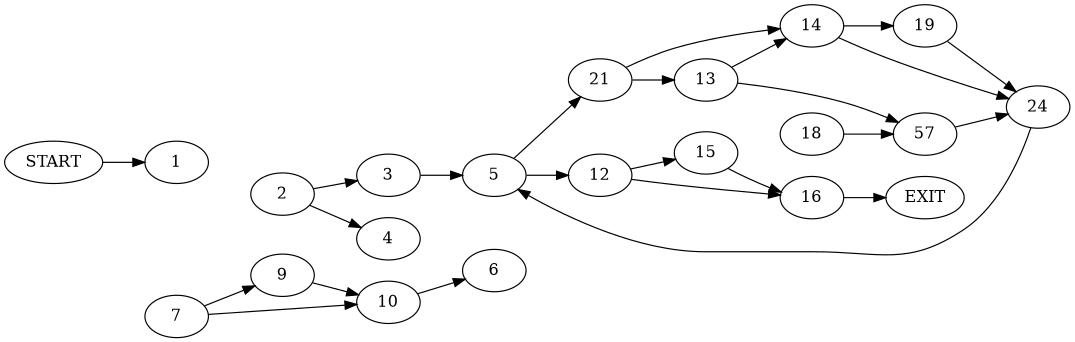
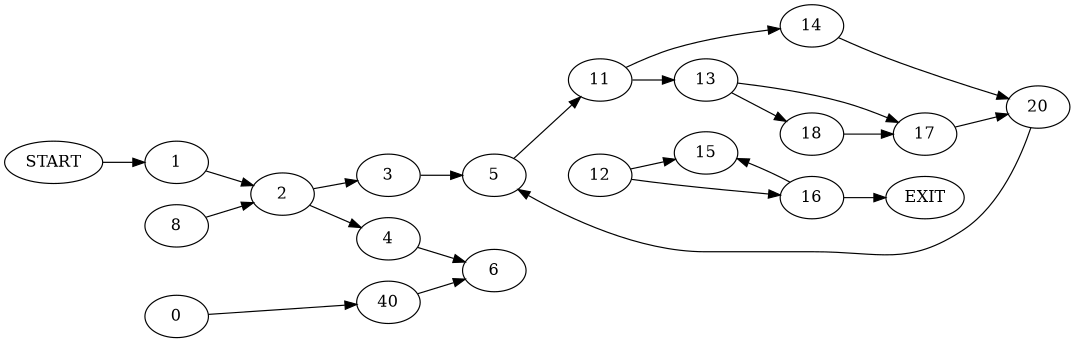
(925, 26) -> none
(754, 56) -> (754, 104)
(600, 80) -> (600, 80)
(1038, 107) -> (1038, 107)
(925, 134) -> (925, 134)
(542, 175) -> none
none -> (224, 177)
(749, 179) -> (769, 172)
none -> (177, 226)
none -> (436, 253)
(283, 275) -> none
(388, 302) -> (388, 302)
(177, 316) -> (177, 316)
